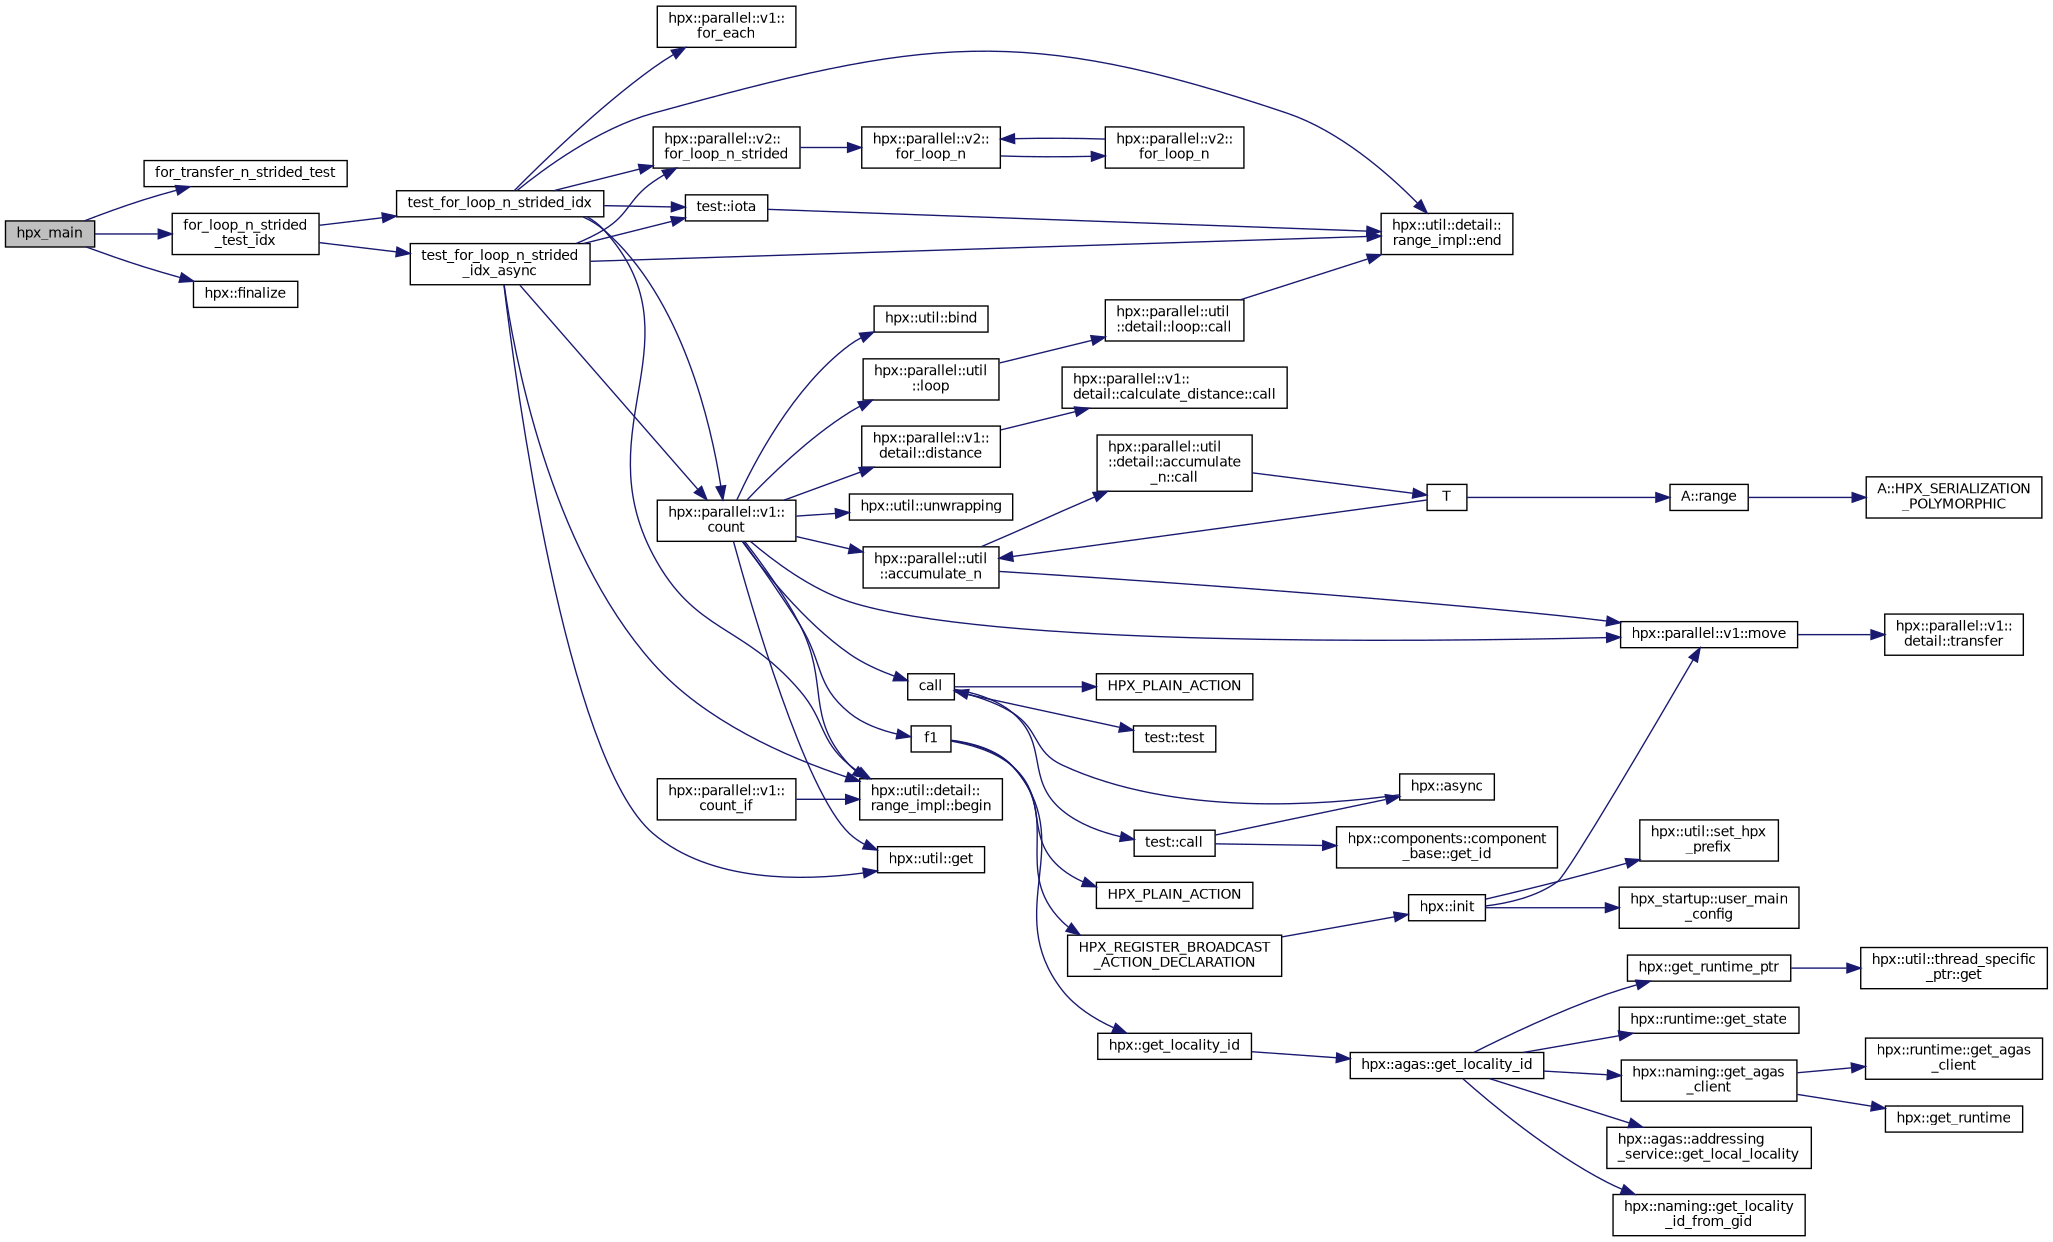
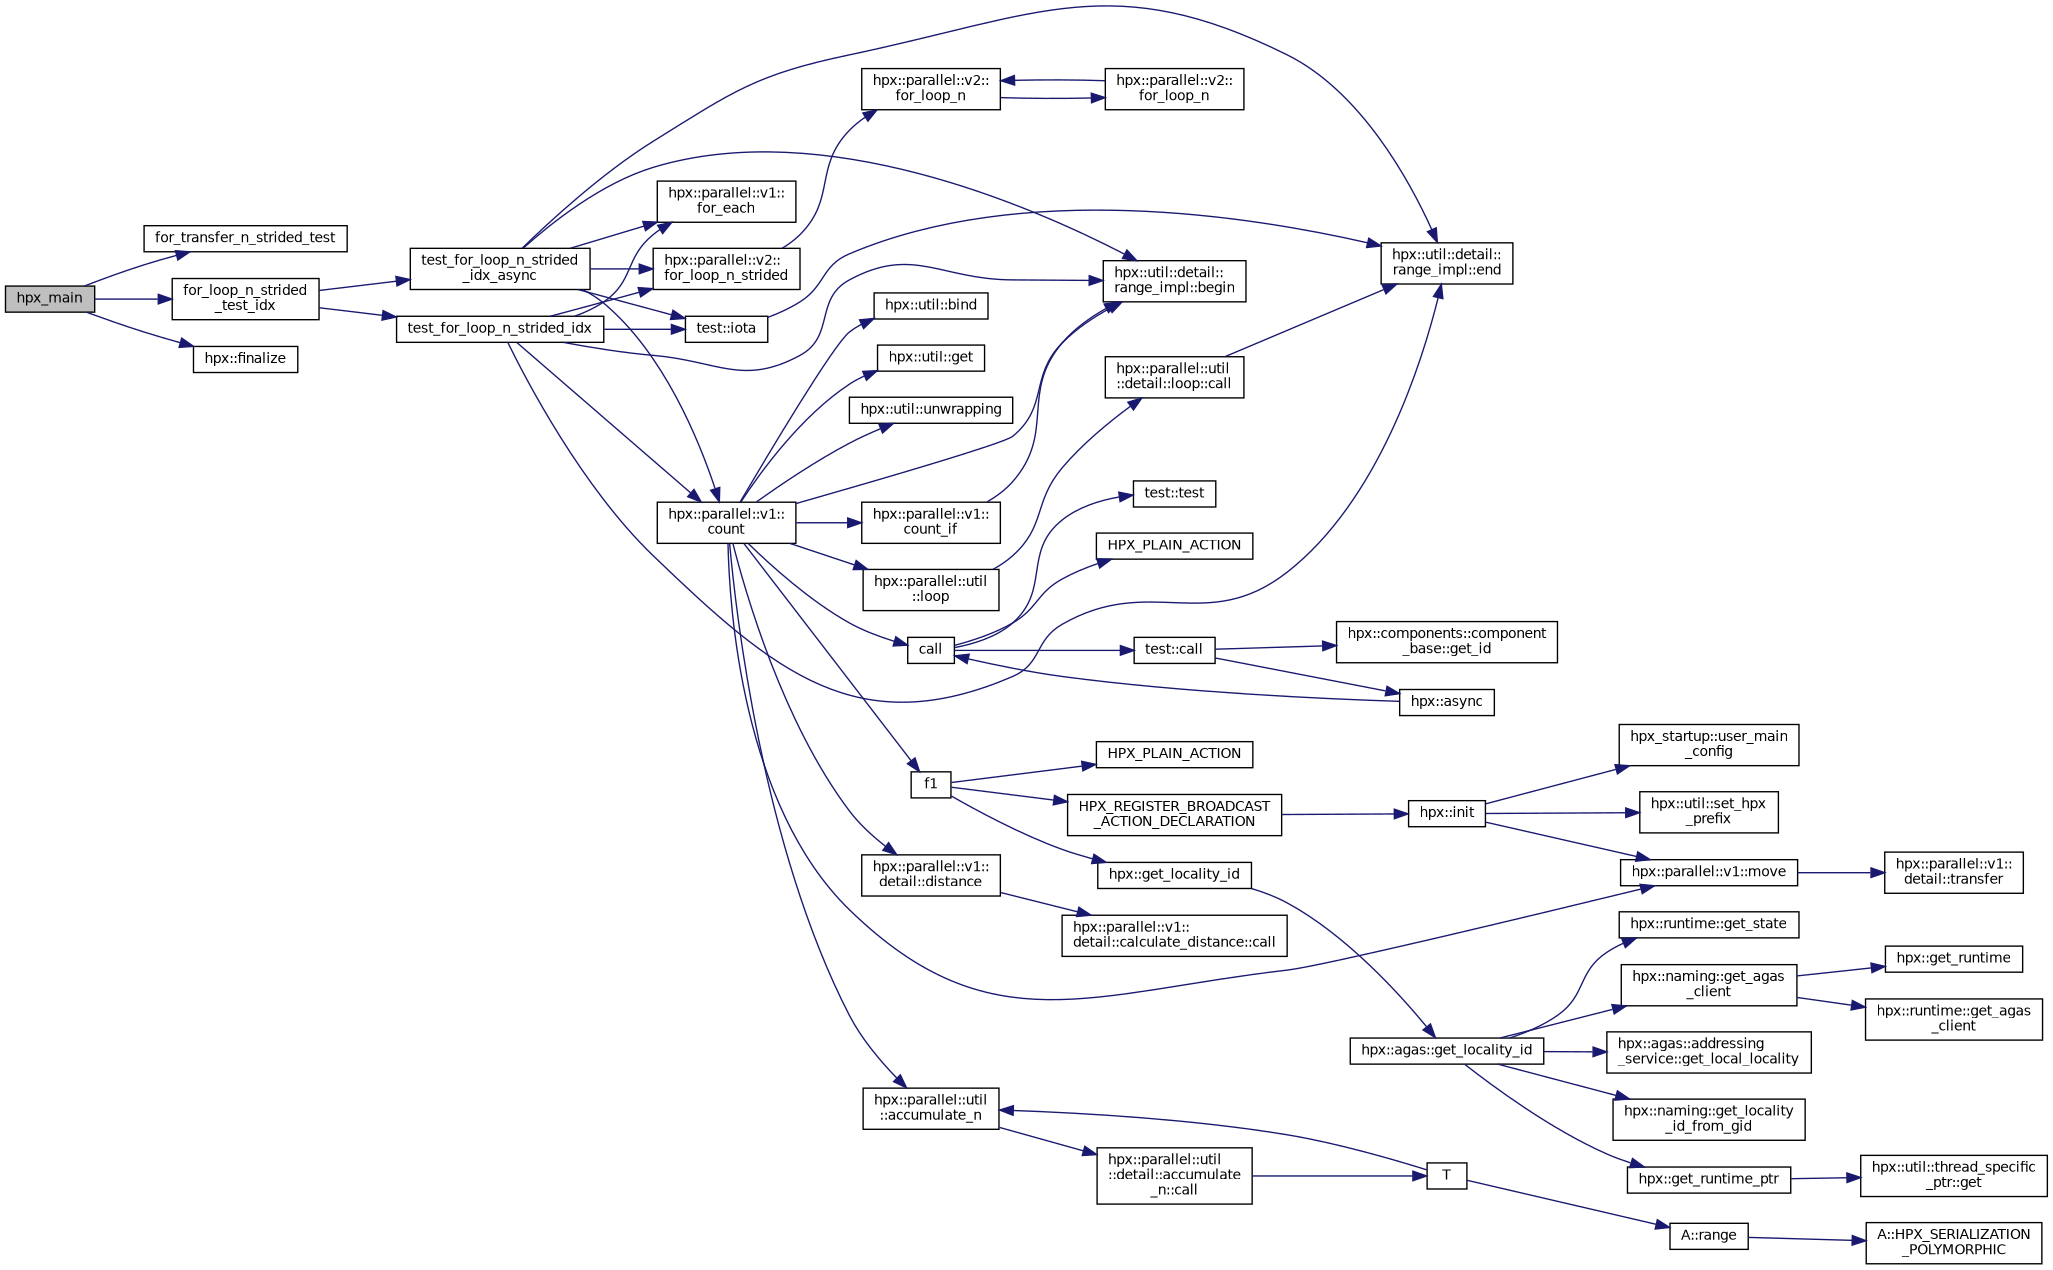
none -> (822, 523)
(1303, 593) -> none
(578, 675) -> (607, 237)
